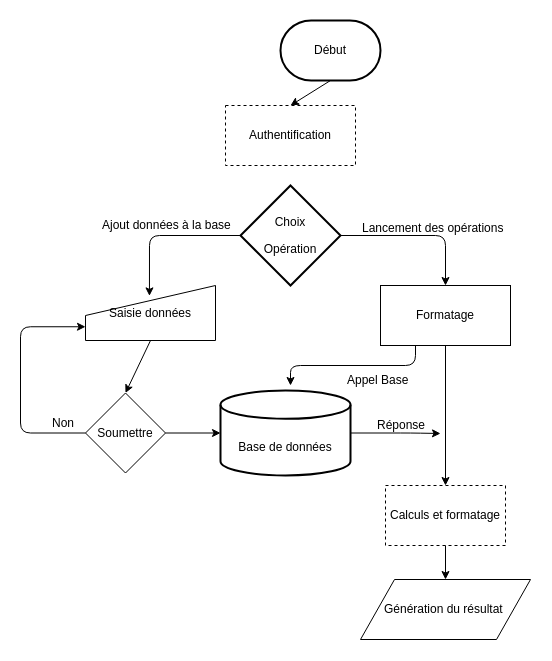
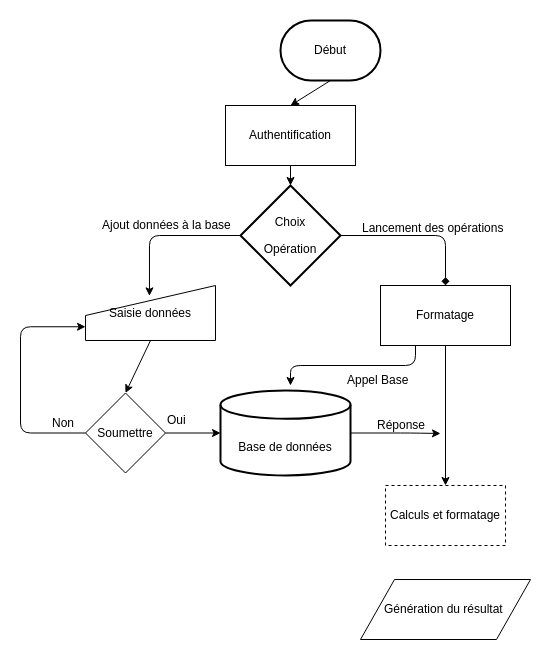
(291, 136) -> (291, 136)
none -> (291, 172)
(446, 277) -> (446, 276)
none -> (181, 421)
(446, 559) -> none
